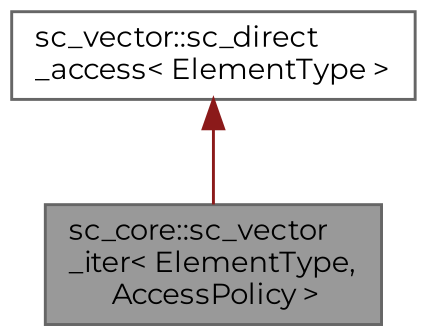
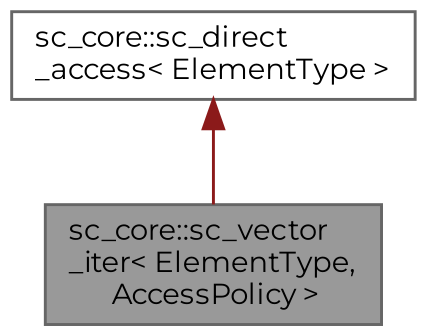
(213, 56) -> (213, 56)
